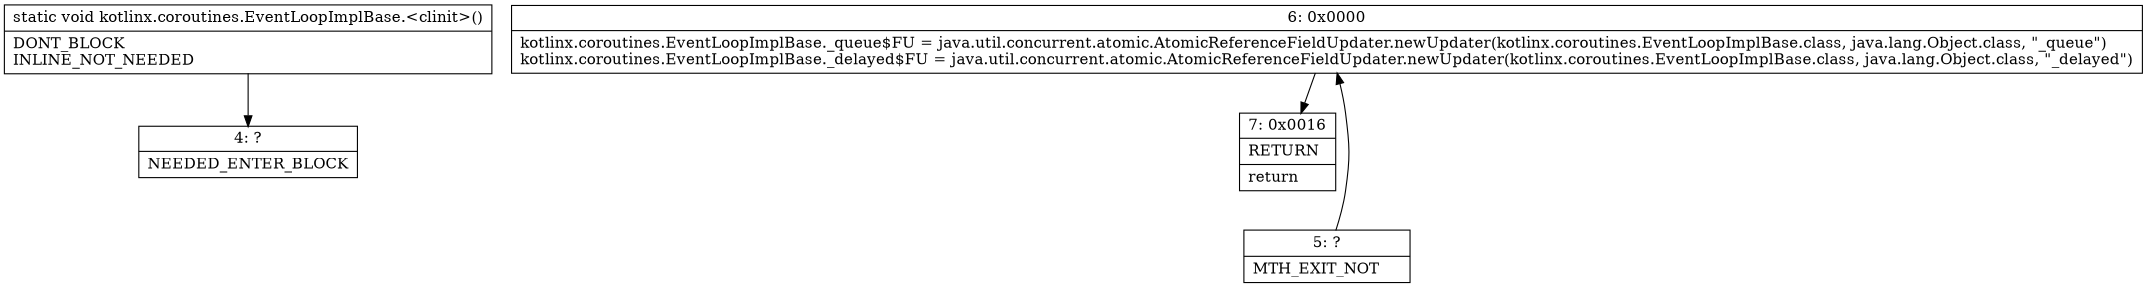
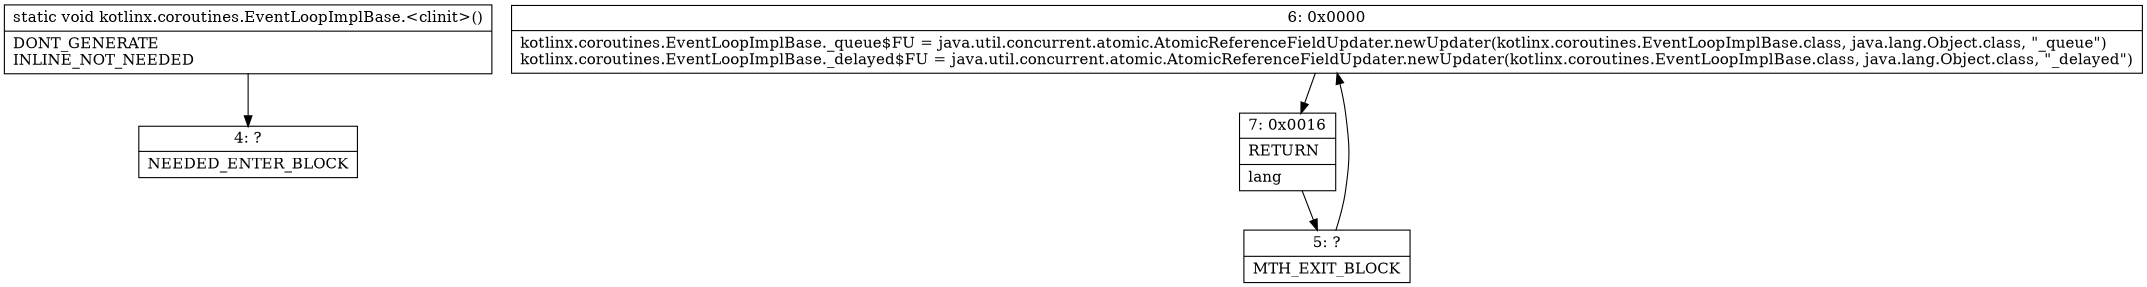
(69, 44) -> (86, 44)
(1273, 177) -> (1265, 177)
none -> (1308, 205)
(1316, 269) -> (1327, 269)
